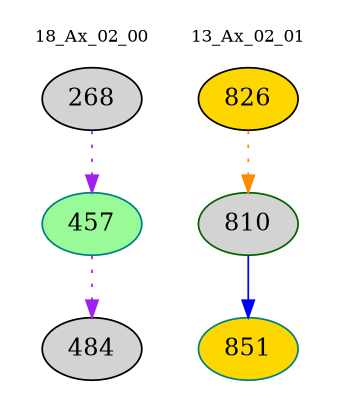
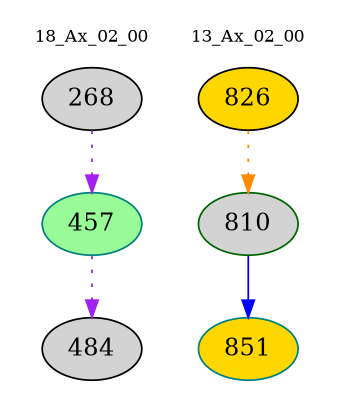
(248, 37) -> (248, 37)
